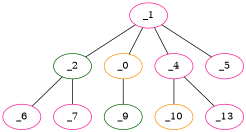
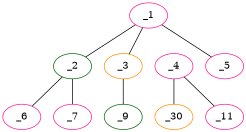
(161, 41) -> none
(123, 66) -> (123, 66)
(174, 117) -> (174, 117)
(225, 117) -> (225, 117)
